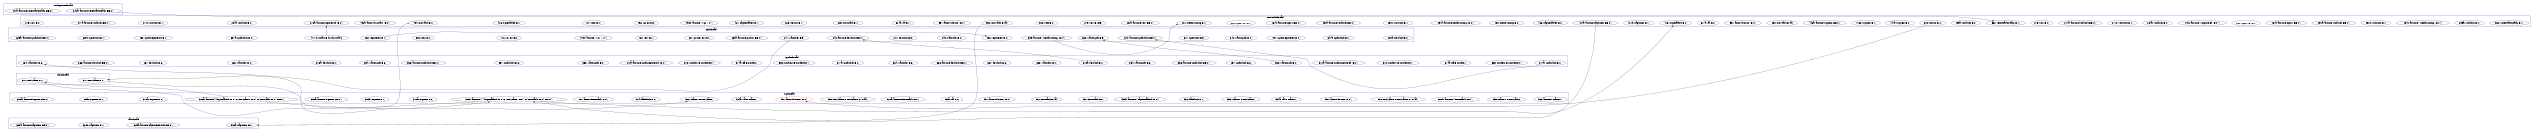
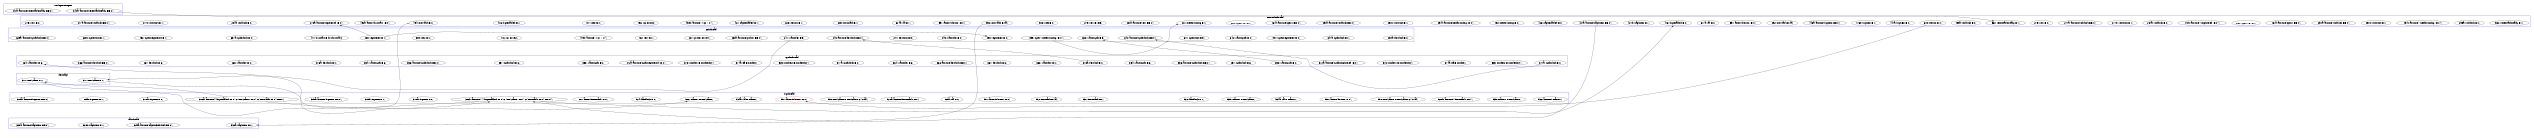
(63, 5) -> (63, 5)
(326, 31) -> (356, 30)
(1047, 38) -> (1047, 38)
(63, 75) -> (63, 75)
(1140, 99) -> none
